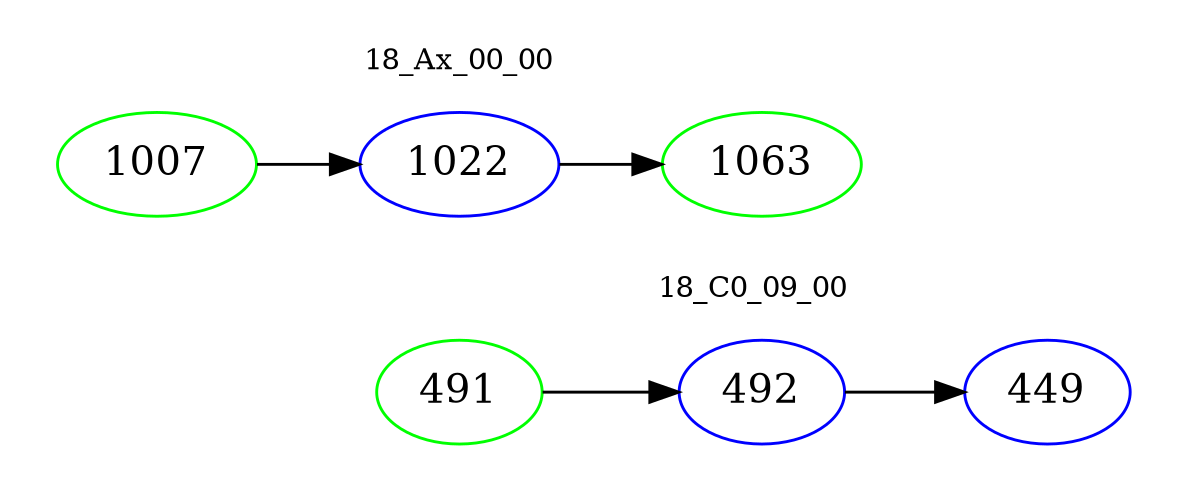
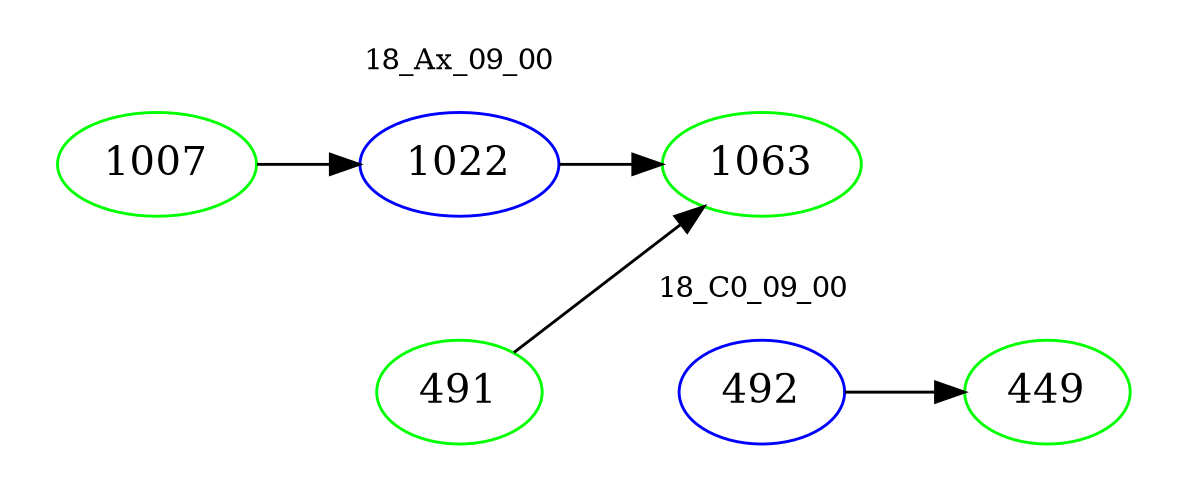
(459, 62) -> (459, 62)
(596, 392) -> (597, 288)
(1047, 392) -> (1047, 392)
